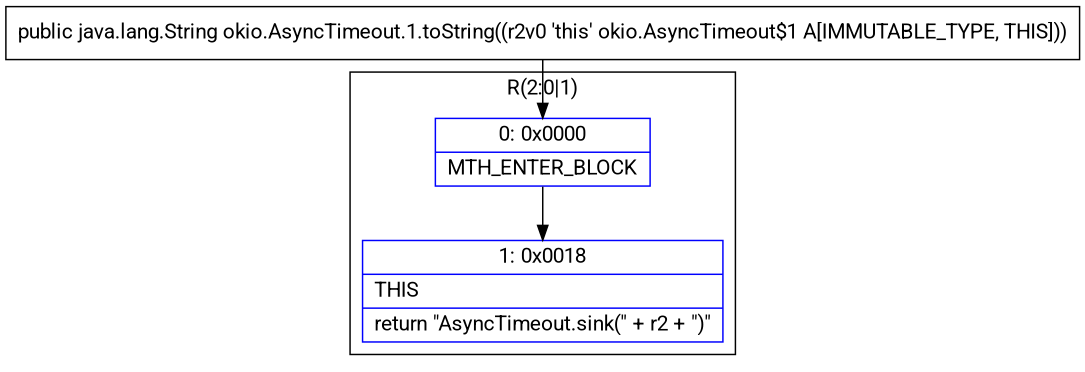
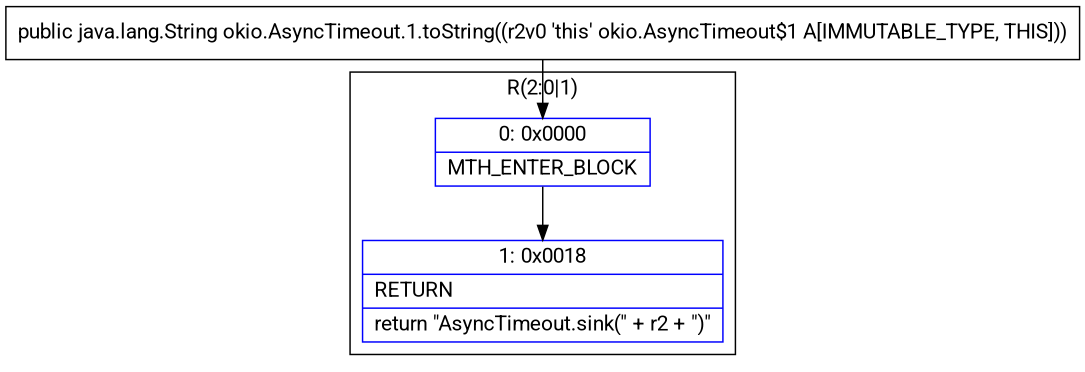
(397, 290) -> (414, 290)
